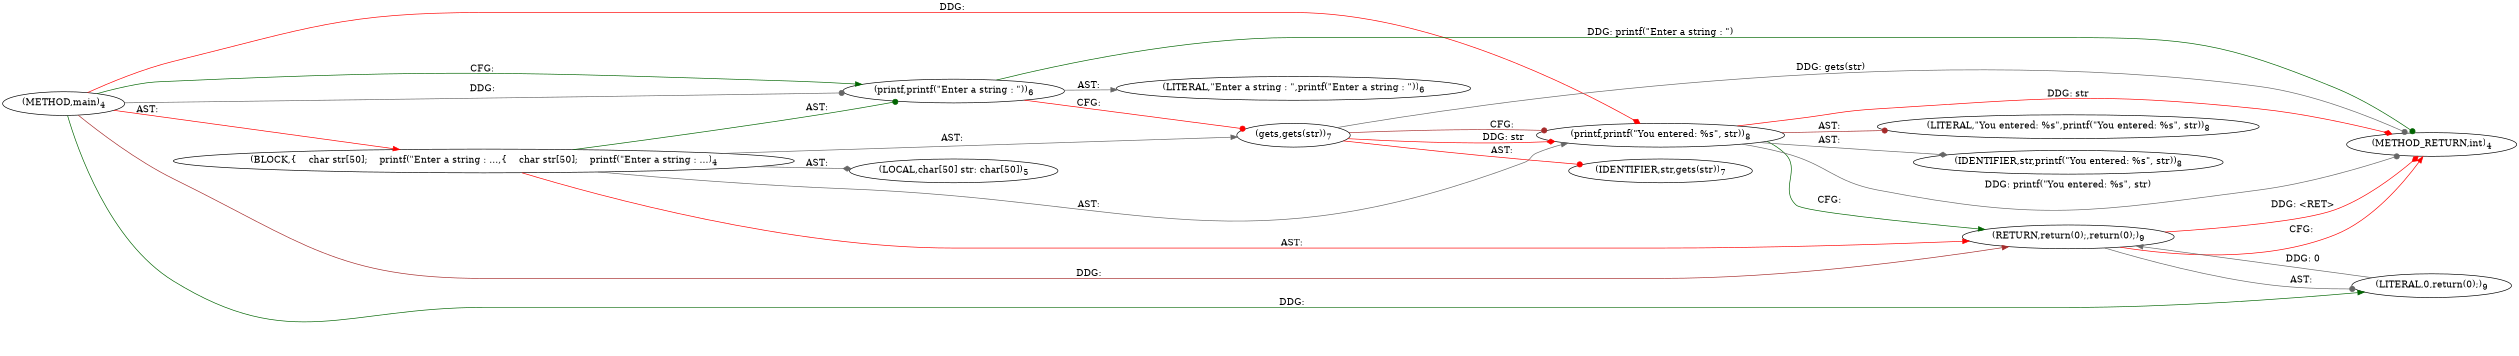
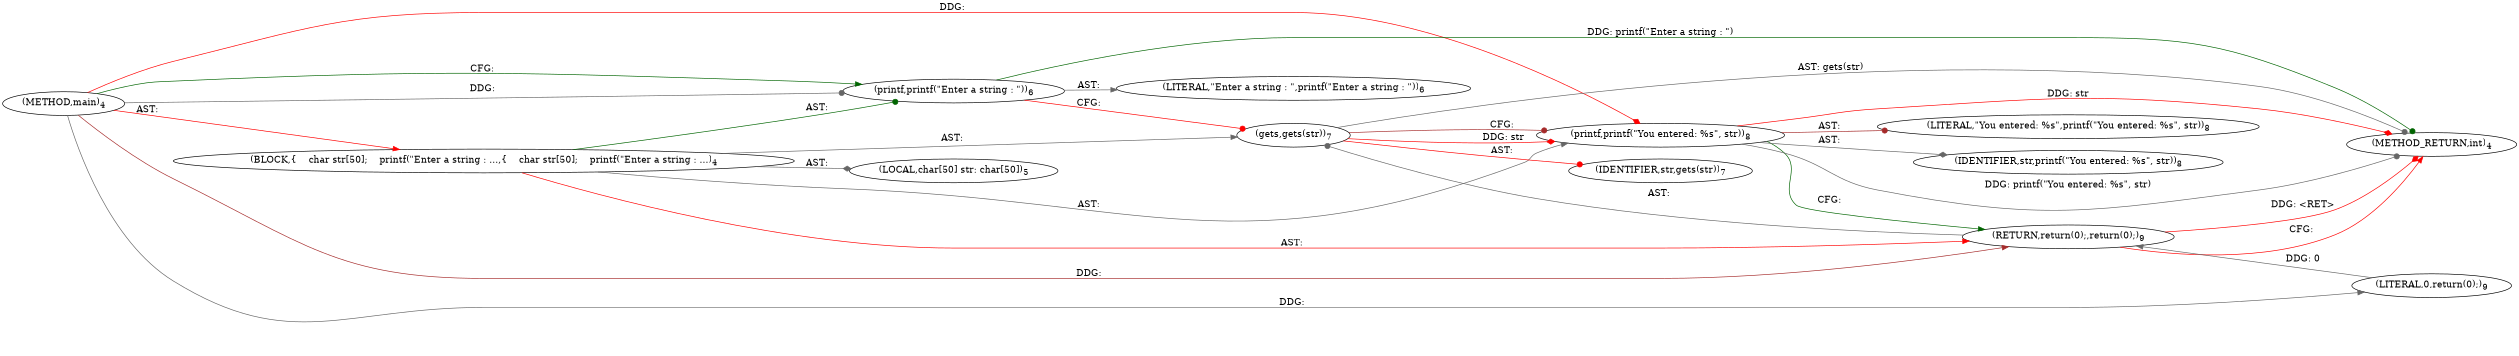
(1831, 68) -> (1831, 68)
(2226, 278) -> (1643, 213)
(1161, 307) -> (1161, 307)
